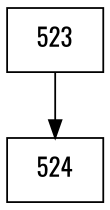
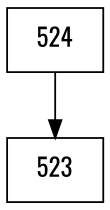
(55, 96) -> (55, 96)
